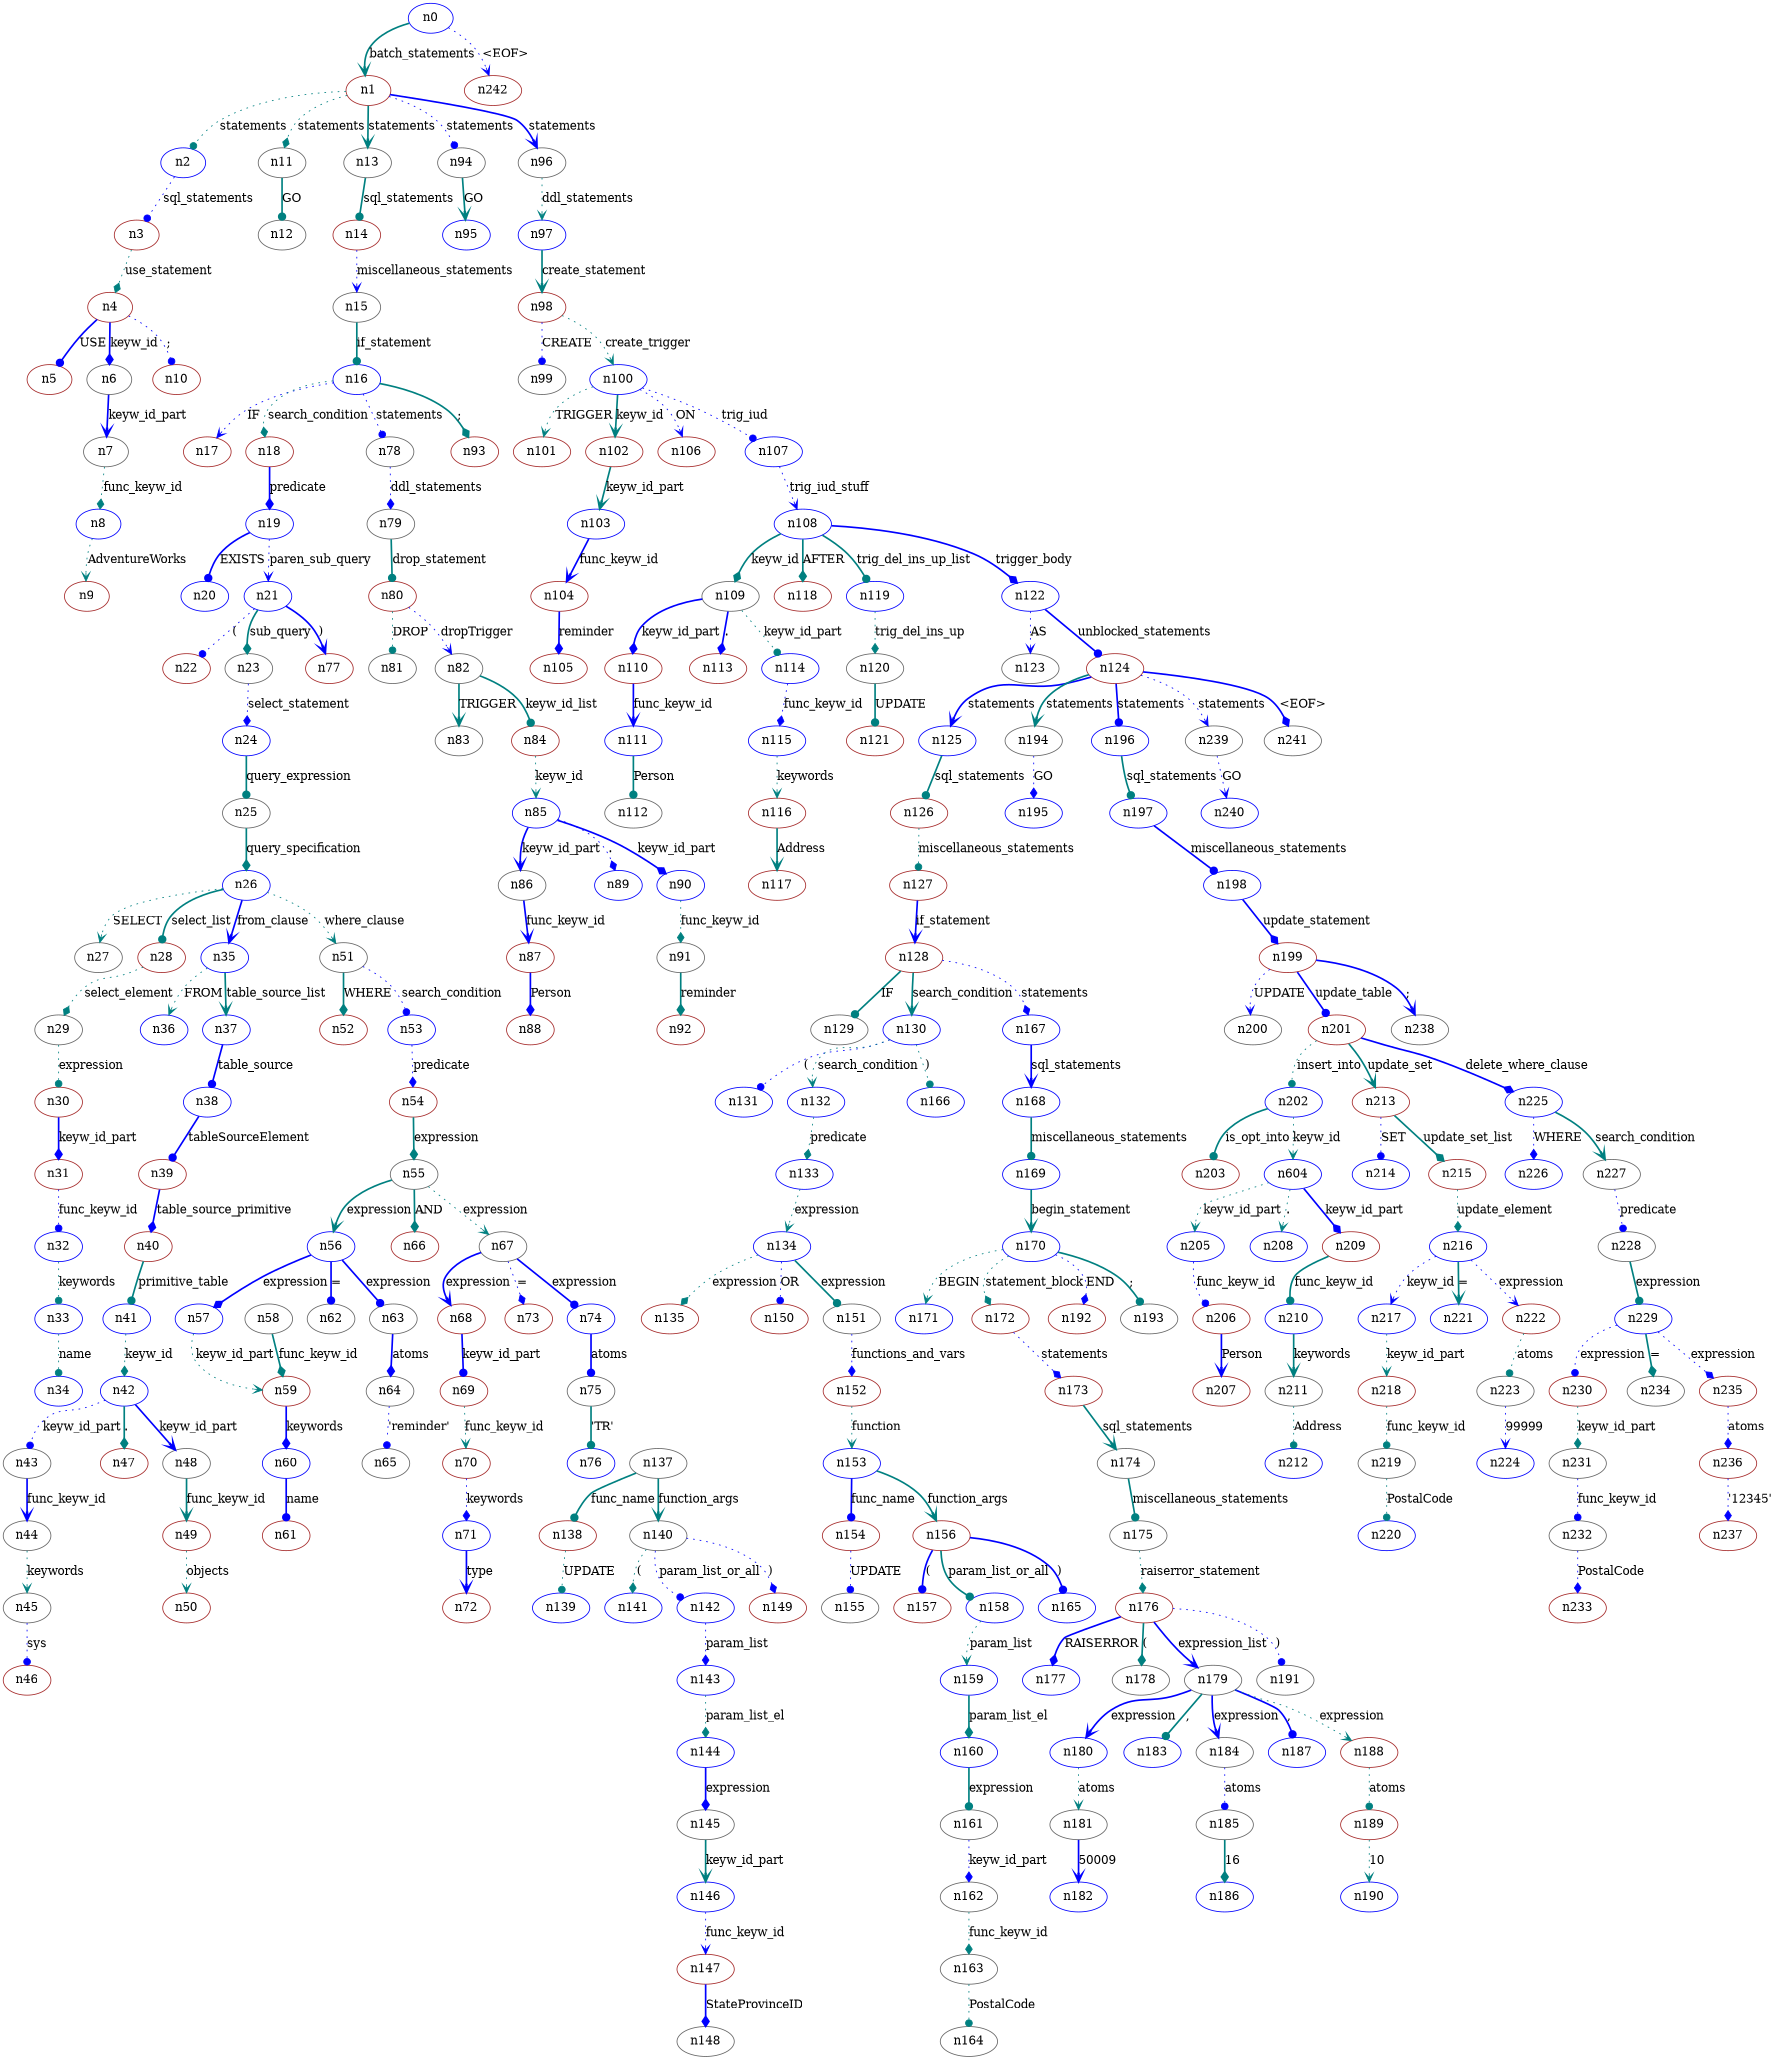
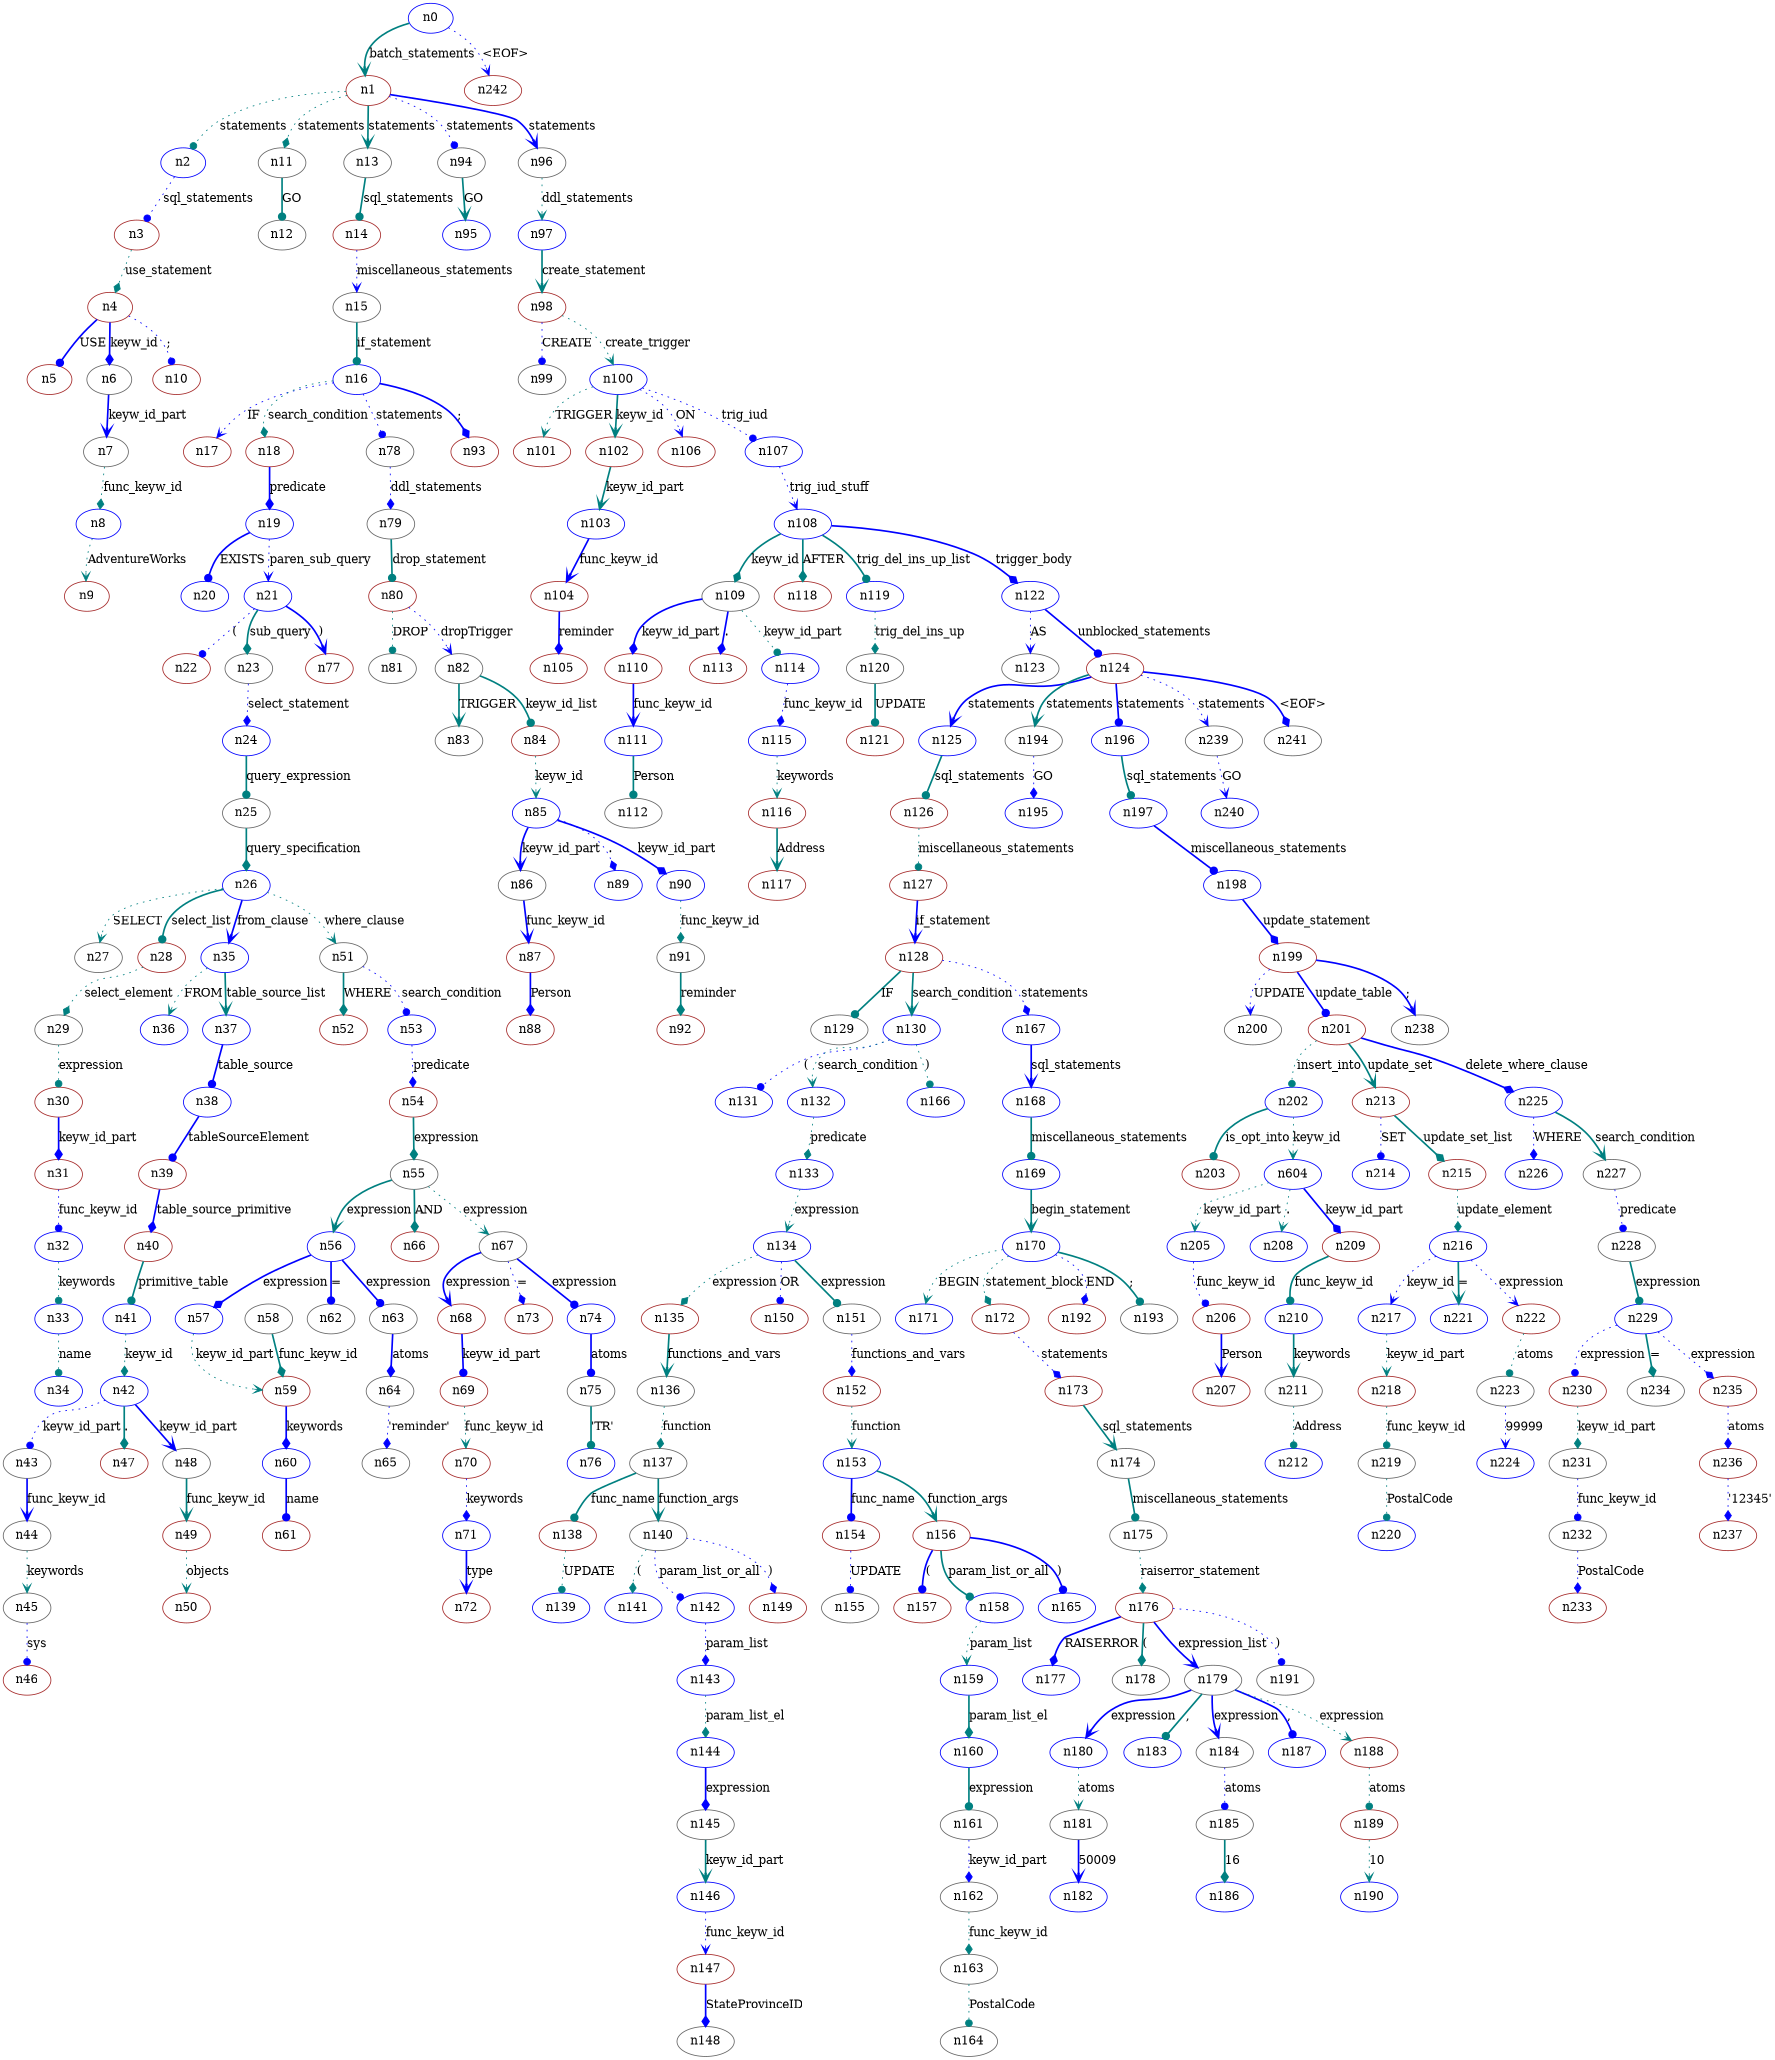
(426, 398) -> (426, 398)
none -> (666, 1391)
(388, 1422) -> (388, 1422)
